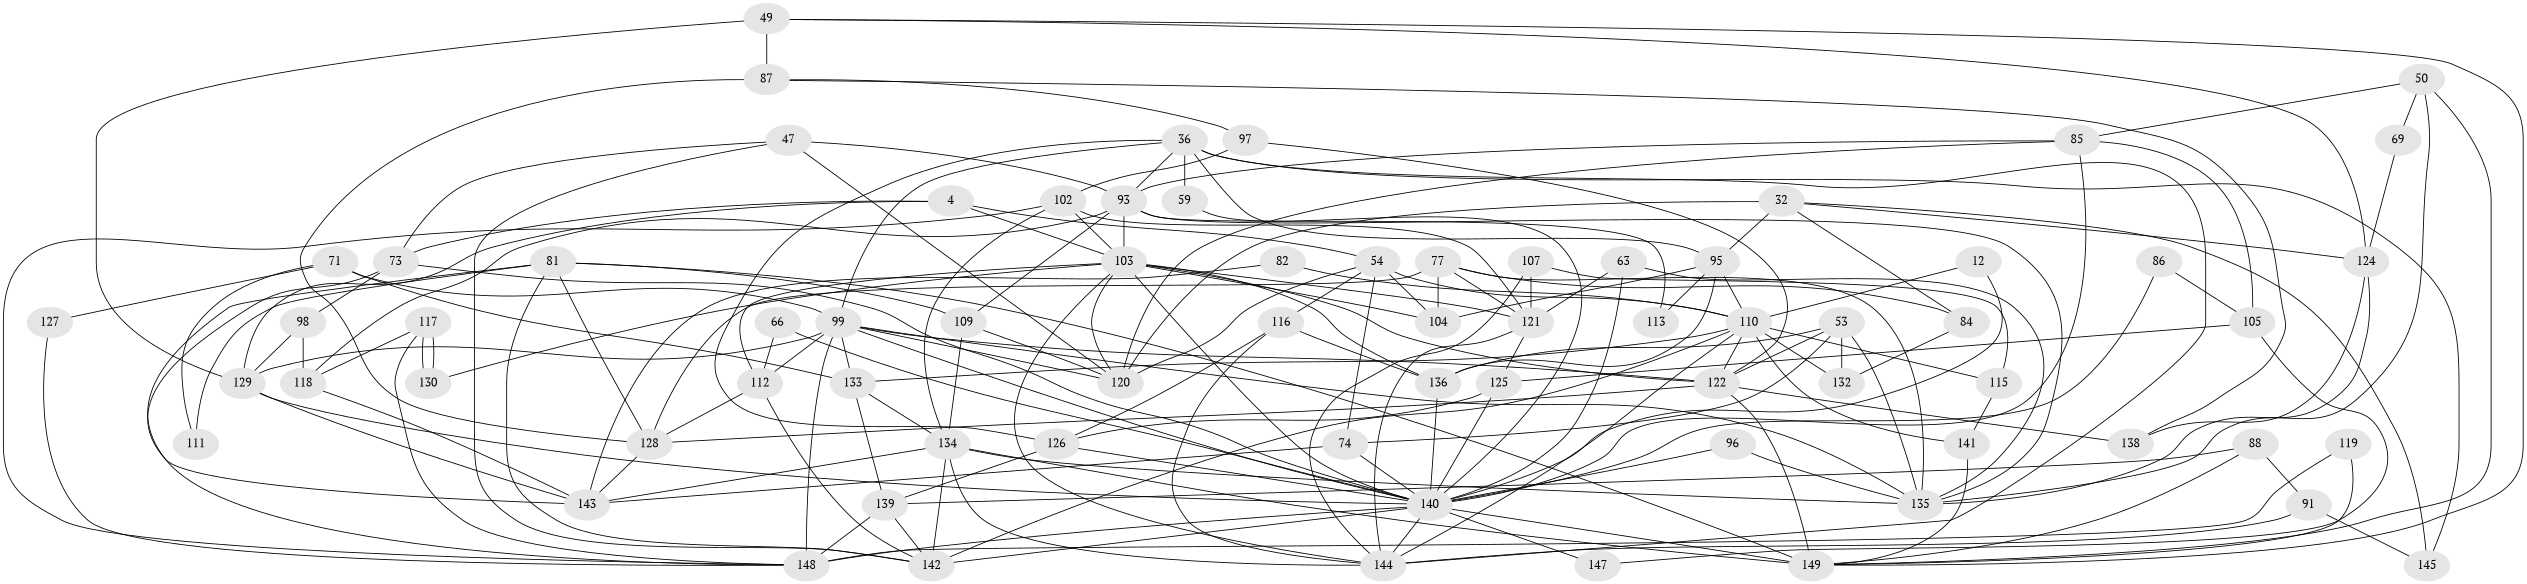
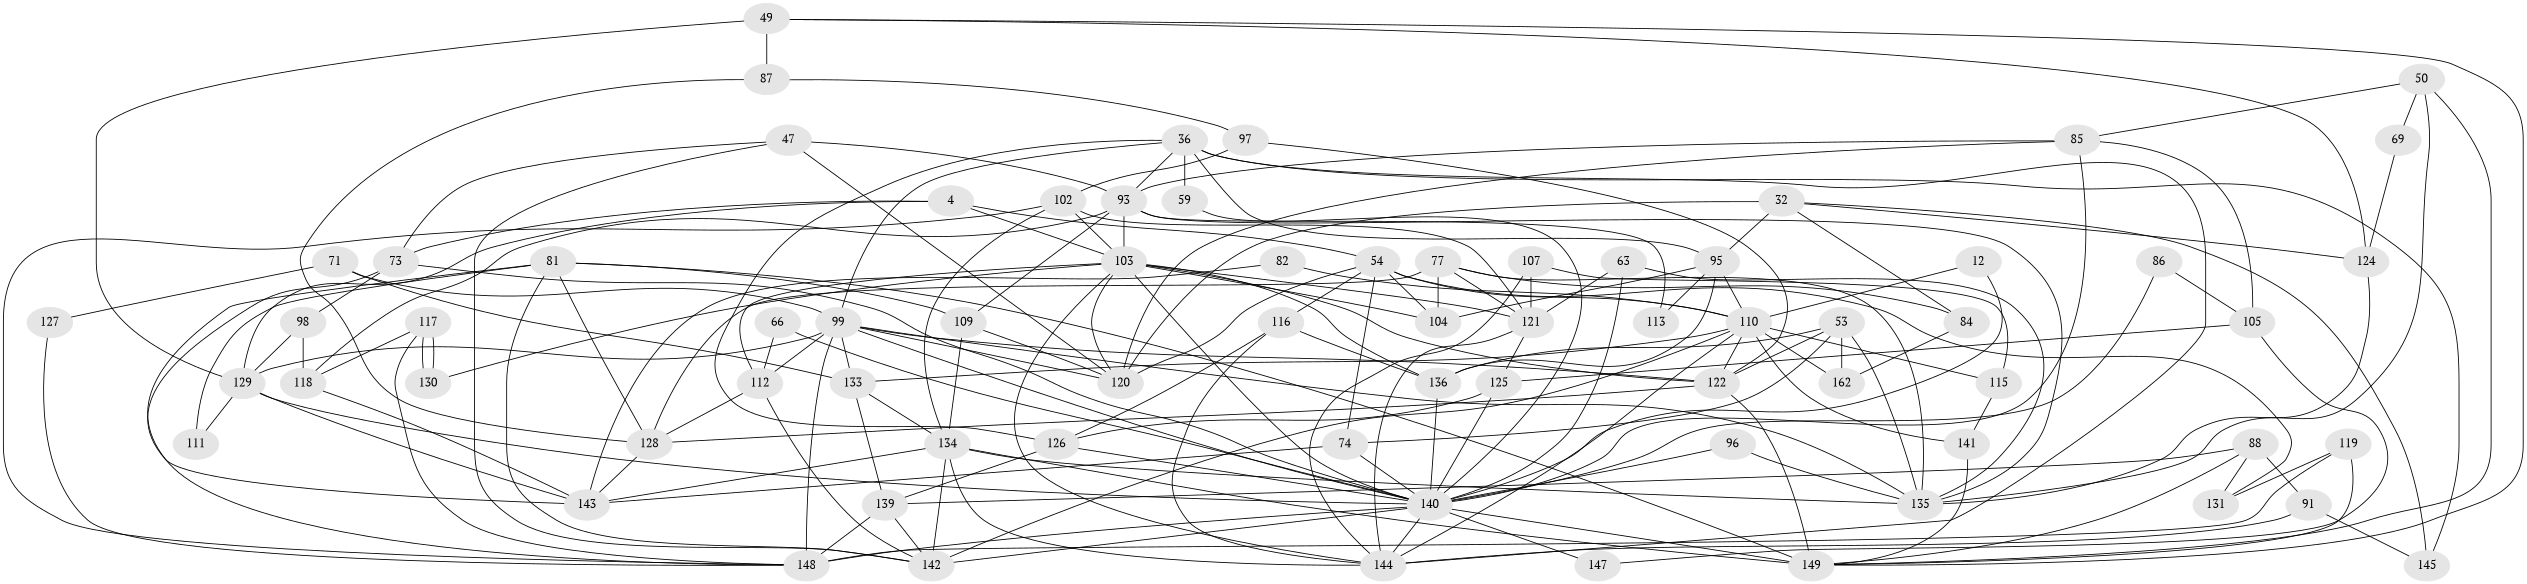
(205, 315) -> (219, 414)
(1842, 383) -> (1842, 383)
(2131, 444) -> none
none -> (2216, 505)
